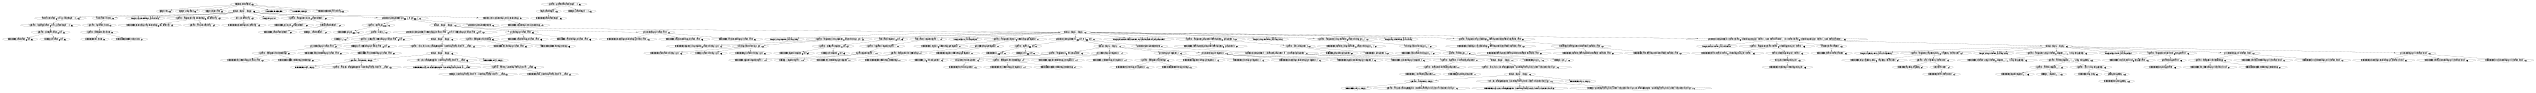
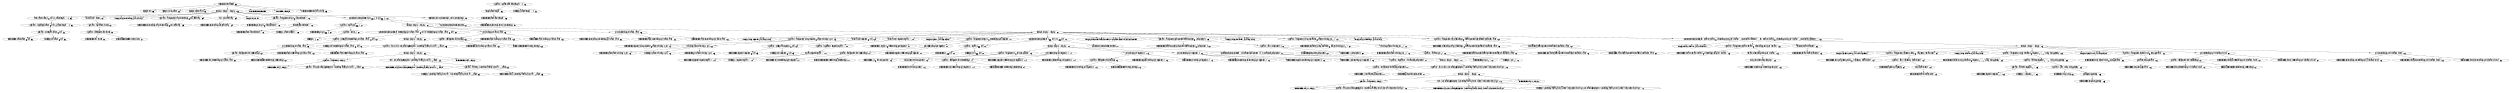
(202, 25) -> none
